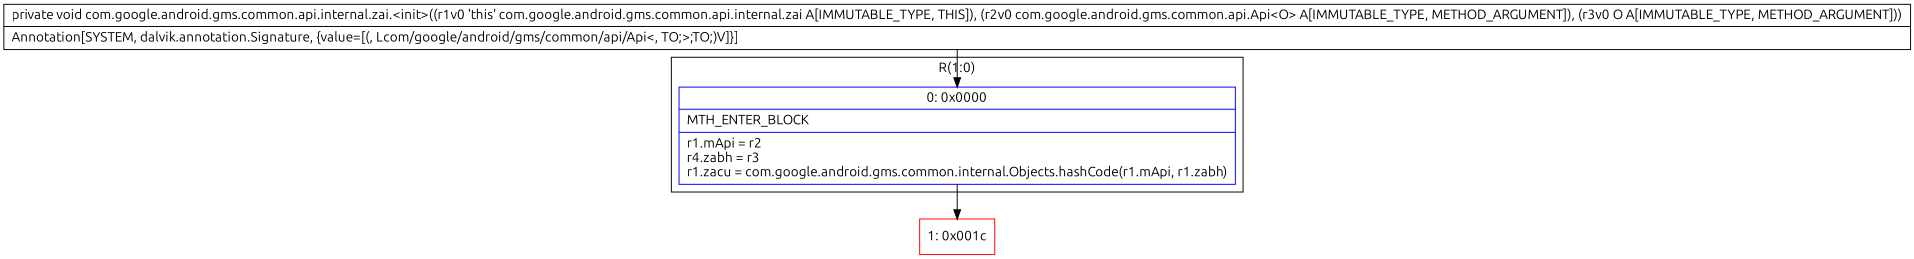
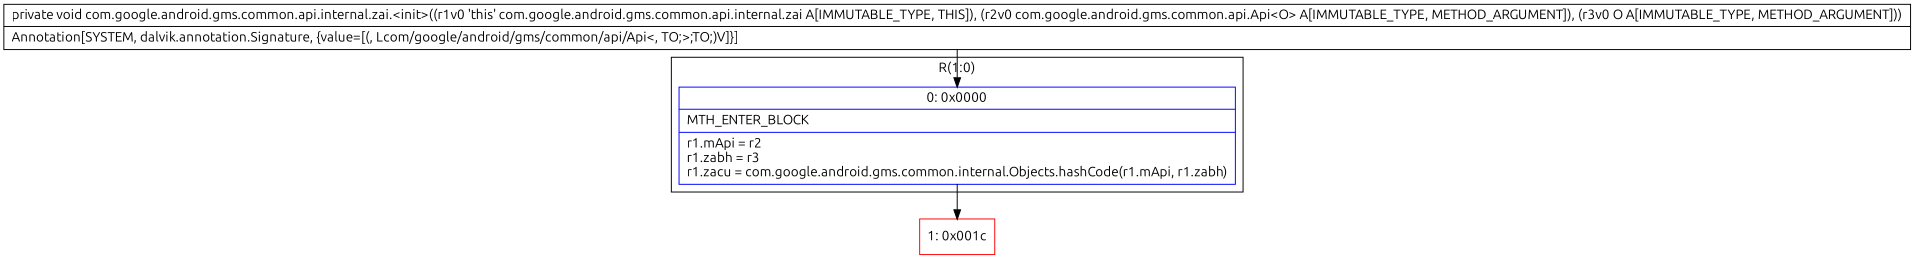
(723, 158) -> (723, 158)
